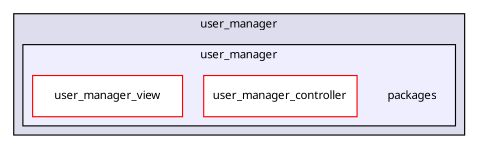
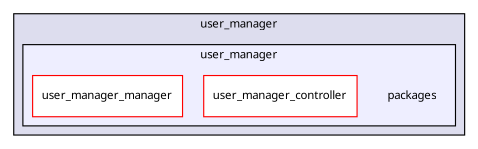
(108, 96) -> (108, 96)
